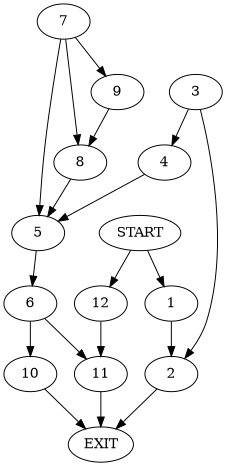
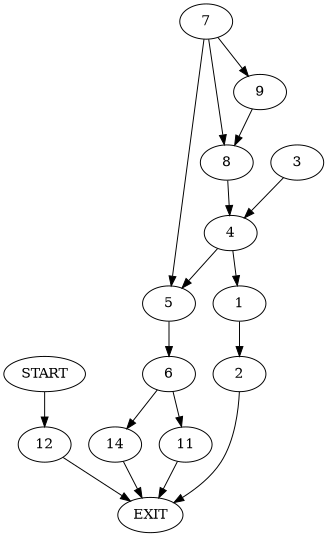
(62, 194) -> (228, 193)
(217, 232) -> none
(154, 264) -> (234, 263)
(101, 334) -> (93, 477)
(30, 374) -> (115, 445)
